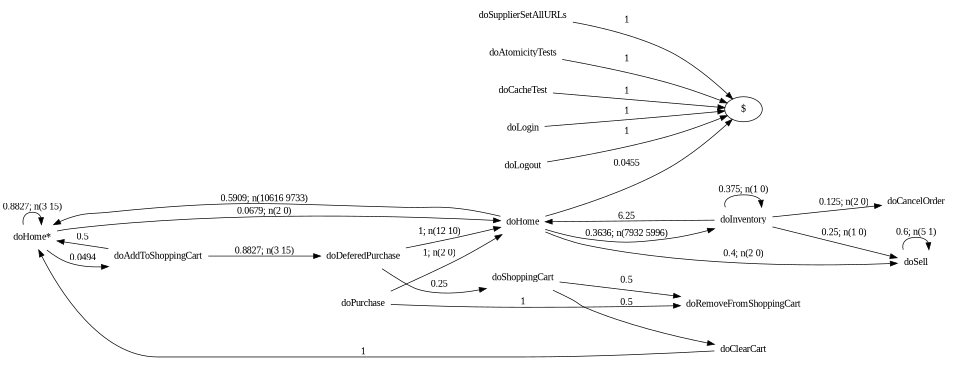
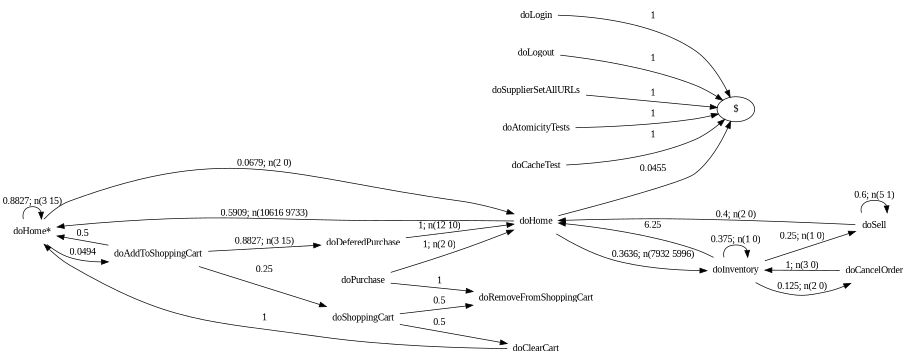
(716, 262) -> (710, 220)
none -> (806, 270)
(428, 292) -> (259, 286)
